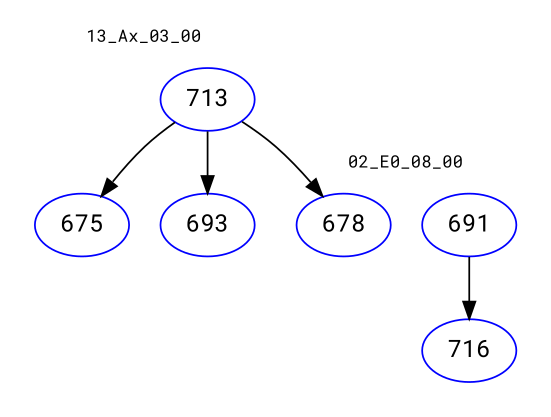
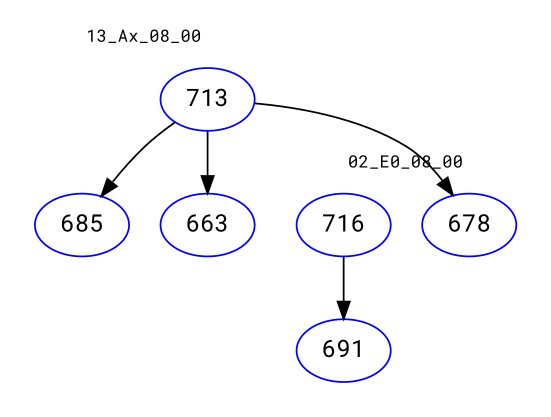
(145, 38) -> (145, 38)
(82, 225) -> (82, 225)
(208, 225) -> (208, 225)
(469, 279) -> (344, 279)
